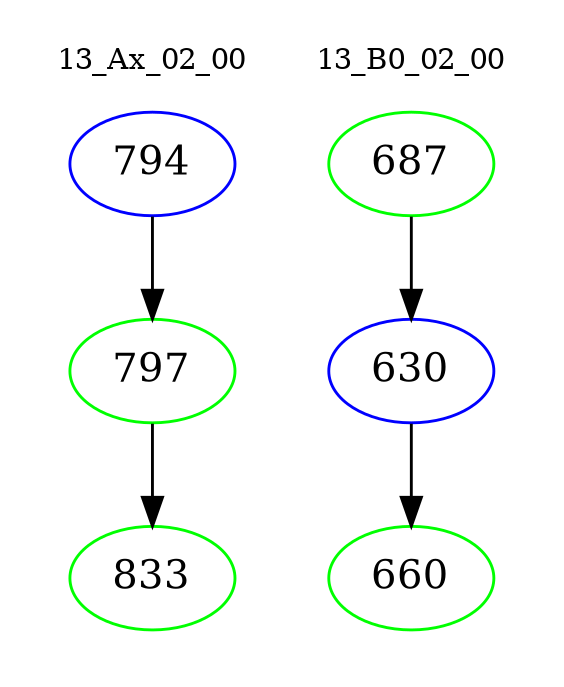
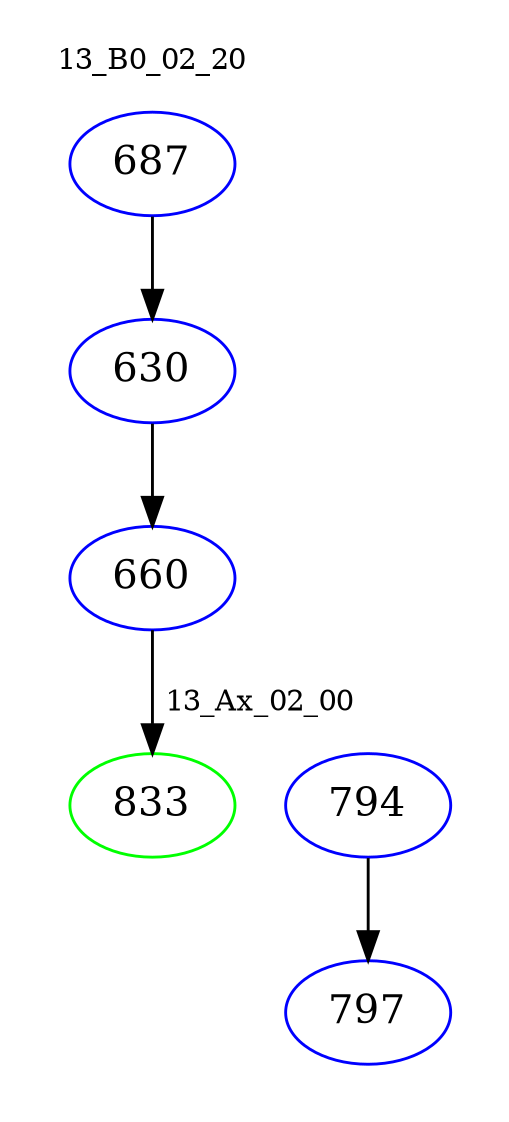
(411, 62) -> (152, 62)
(411, 164) -> (152, 164)
(152, 371) -> (368, 1012)
(152, 460) -> (152, 693)
(411, 578) -> (152, 578)
